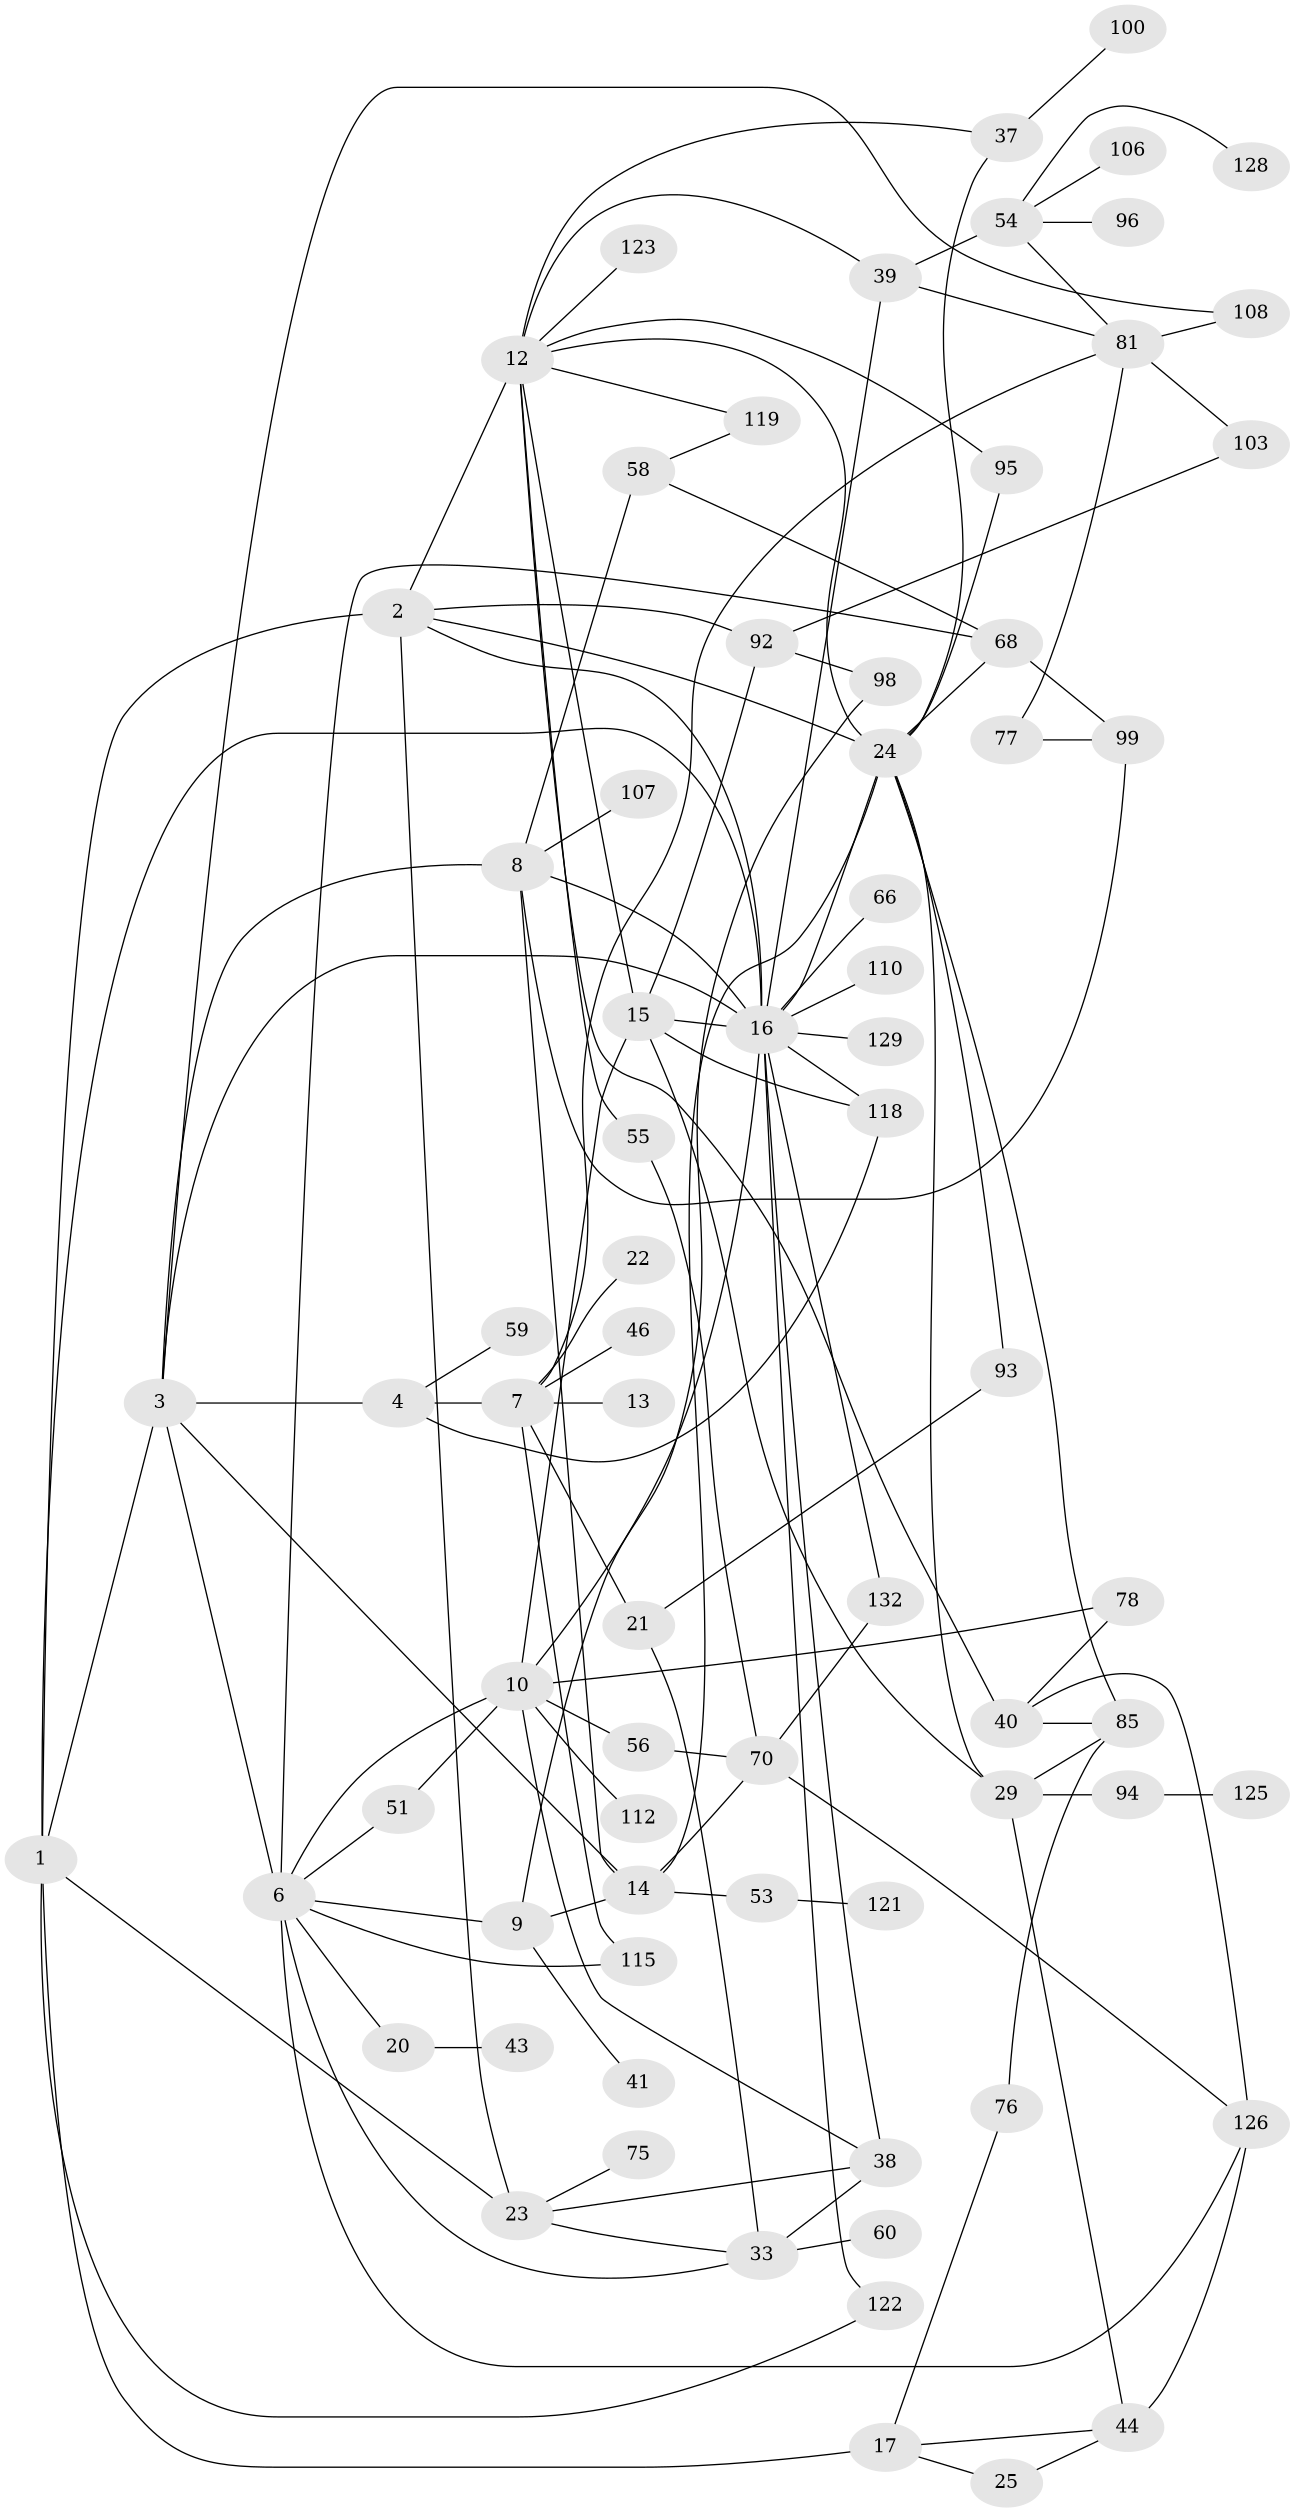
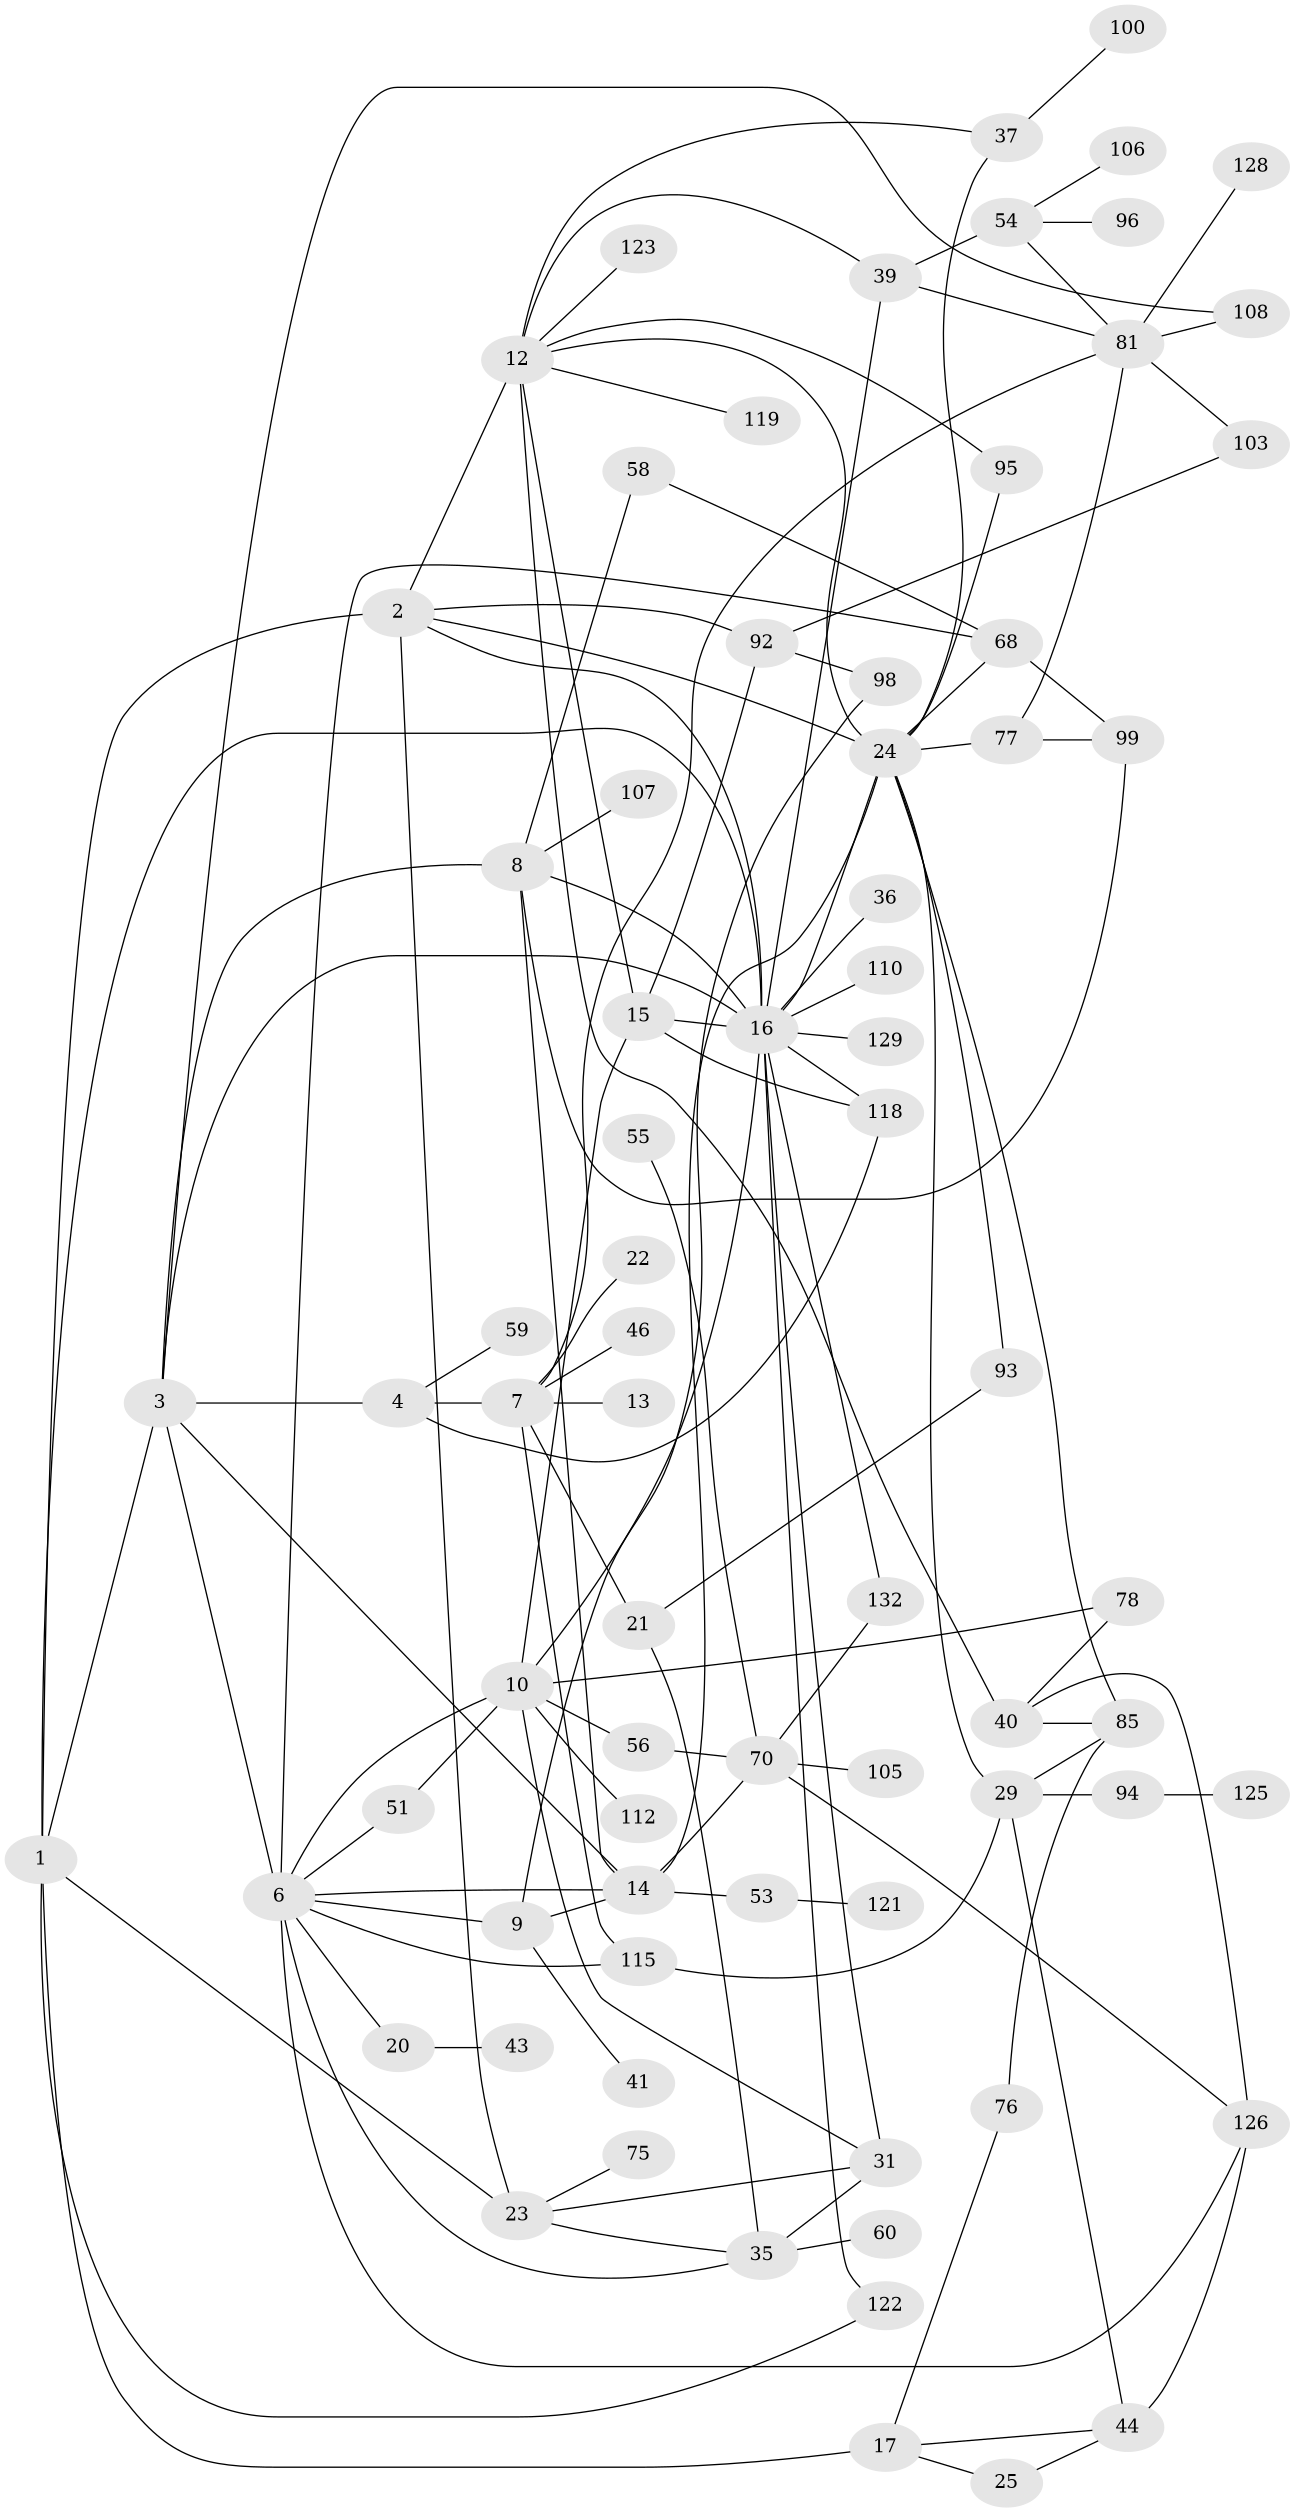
(1108, 108) -> (1189, 256)
(700, 446) -> none
none -> (946, 747)
(553, 755) -> none
(885, 899) -> (885, 899)
(760, 1437) -> (875, 1963)
none -> (885, 1774)
none -> (452, 1890)
(885, 2163) -> (885, 2163)
(762, 2255) -> (762, 2255)
